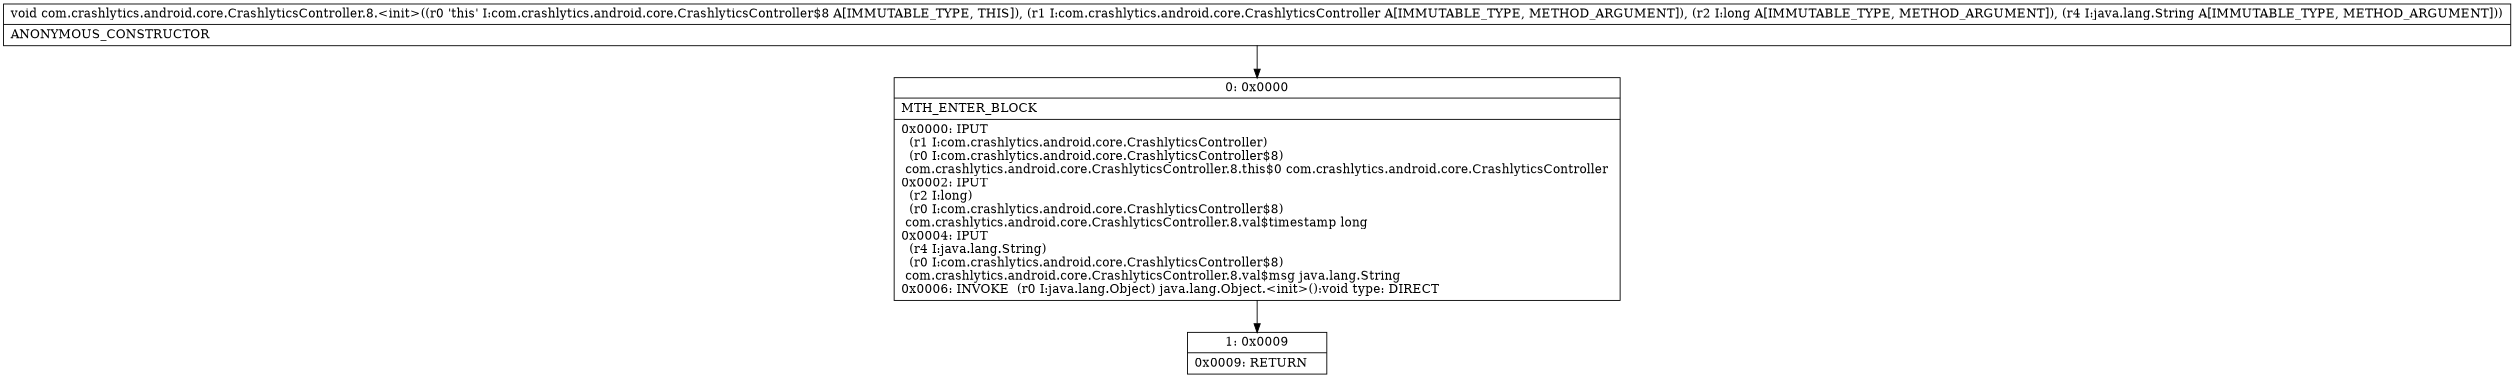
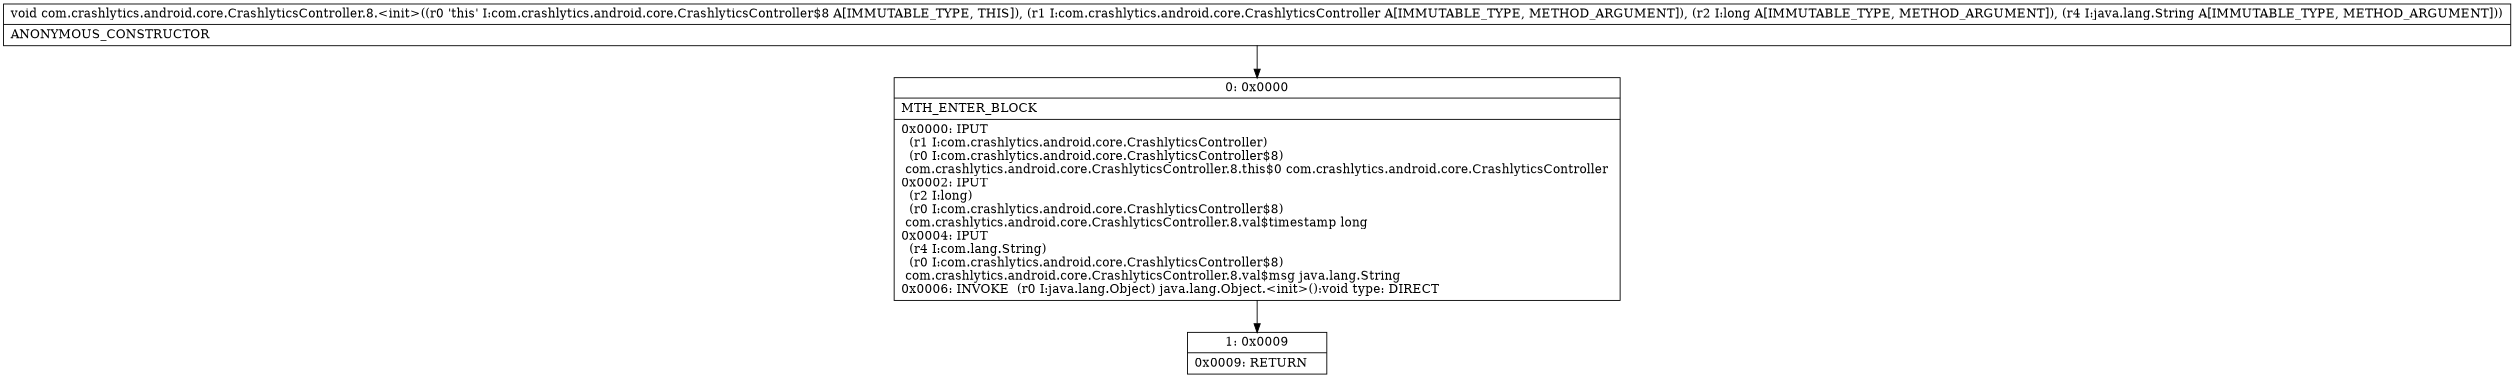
(974, 249) -> (974, 249)
